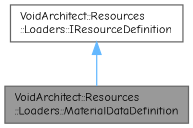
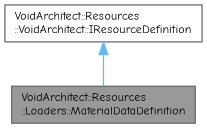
(97, 23) -> (103, 23)
